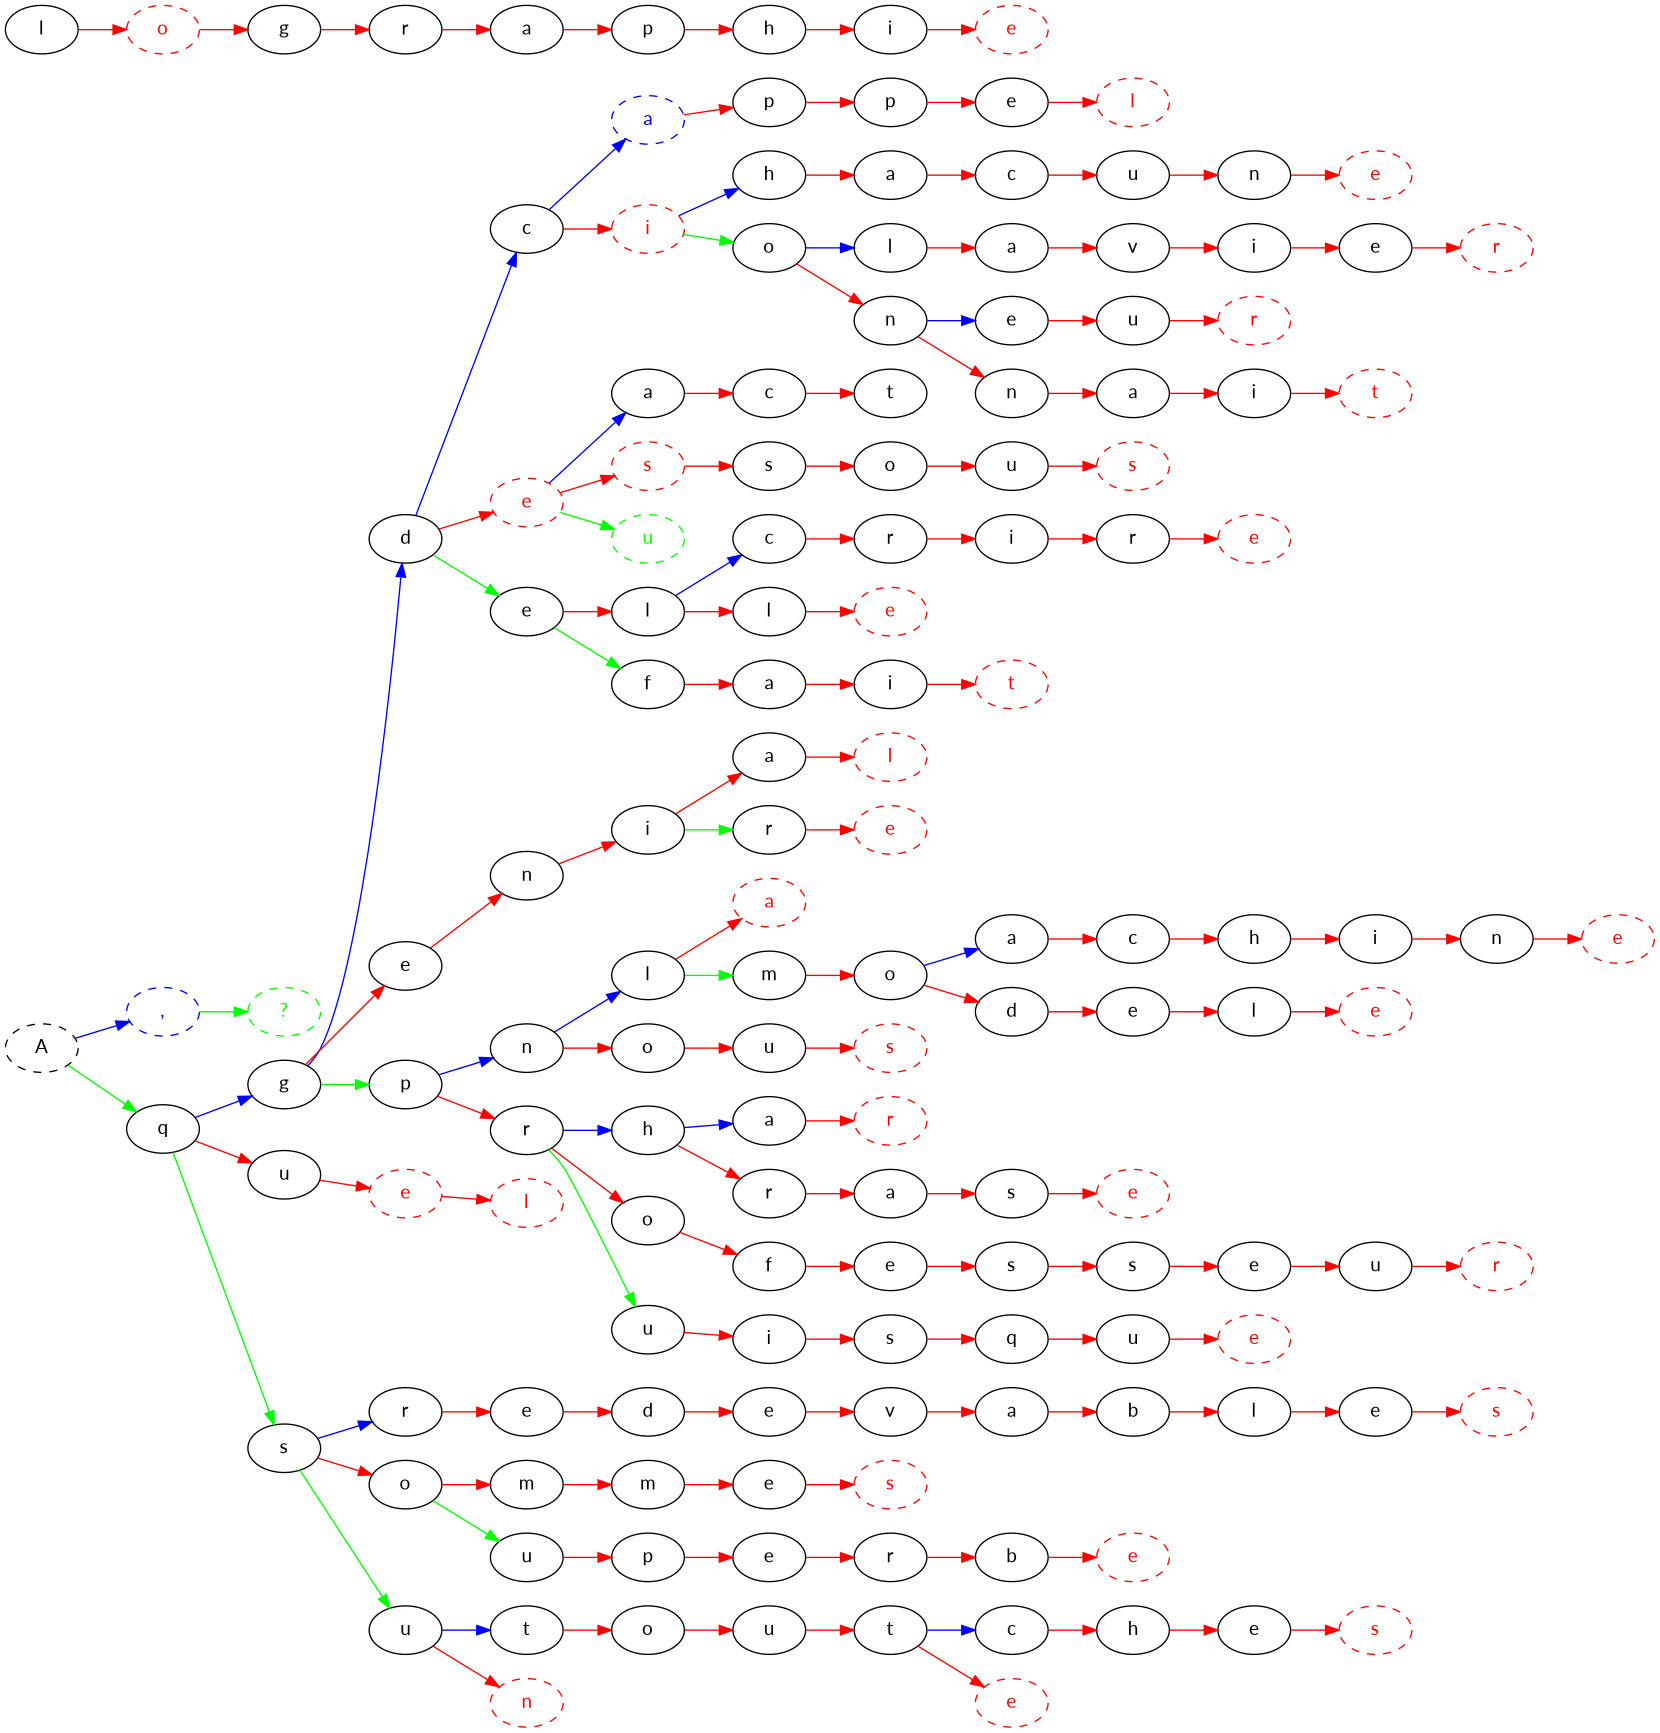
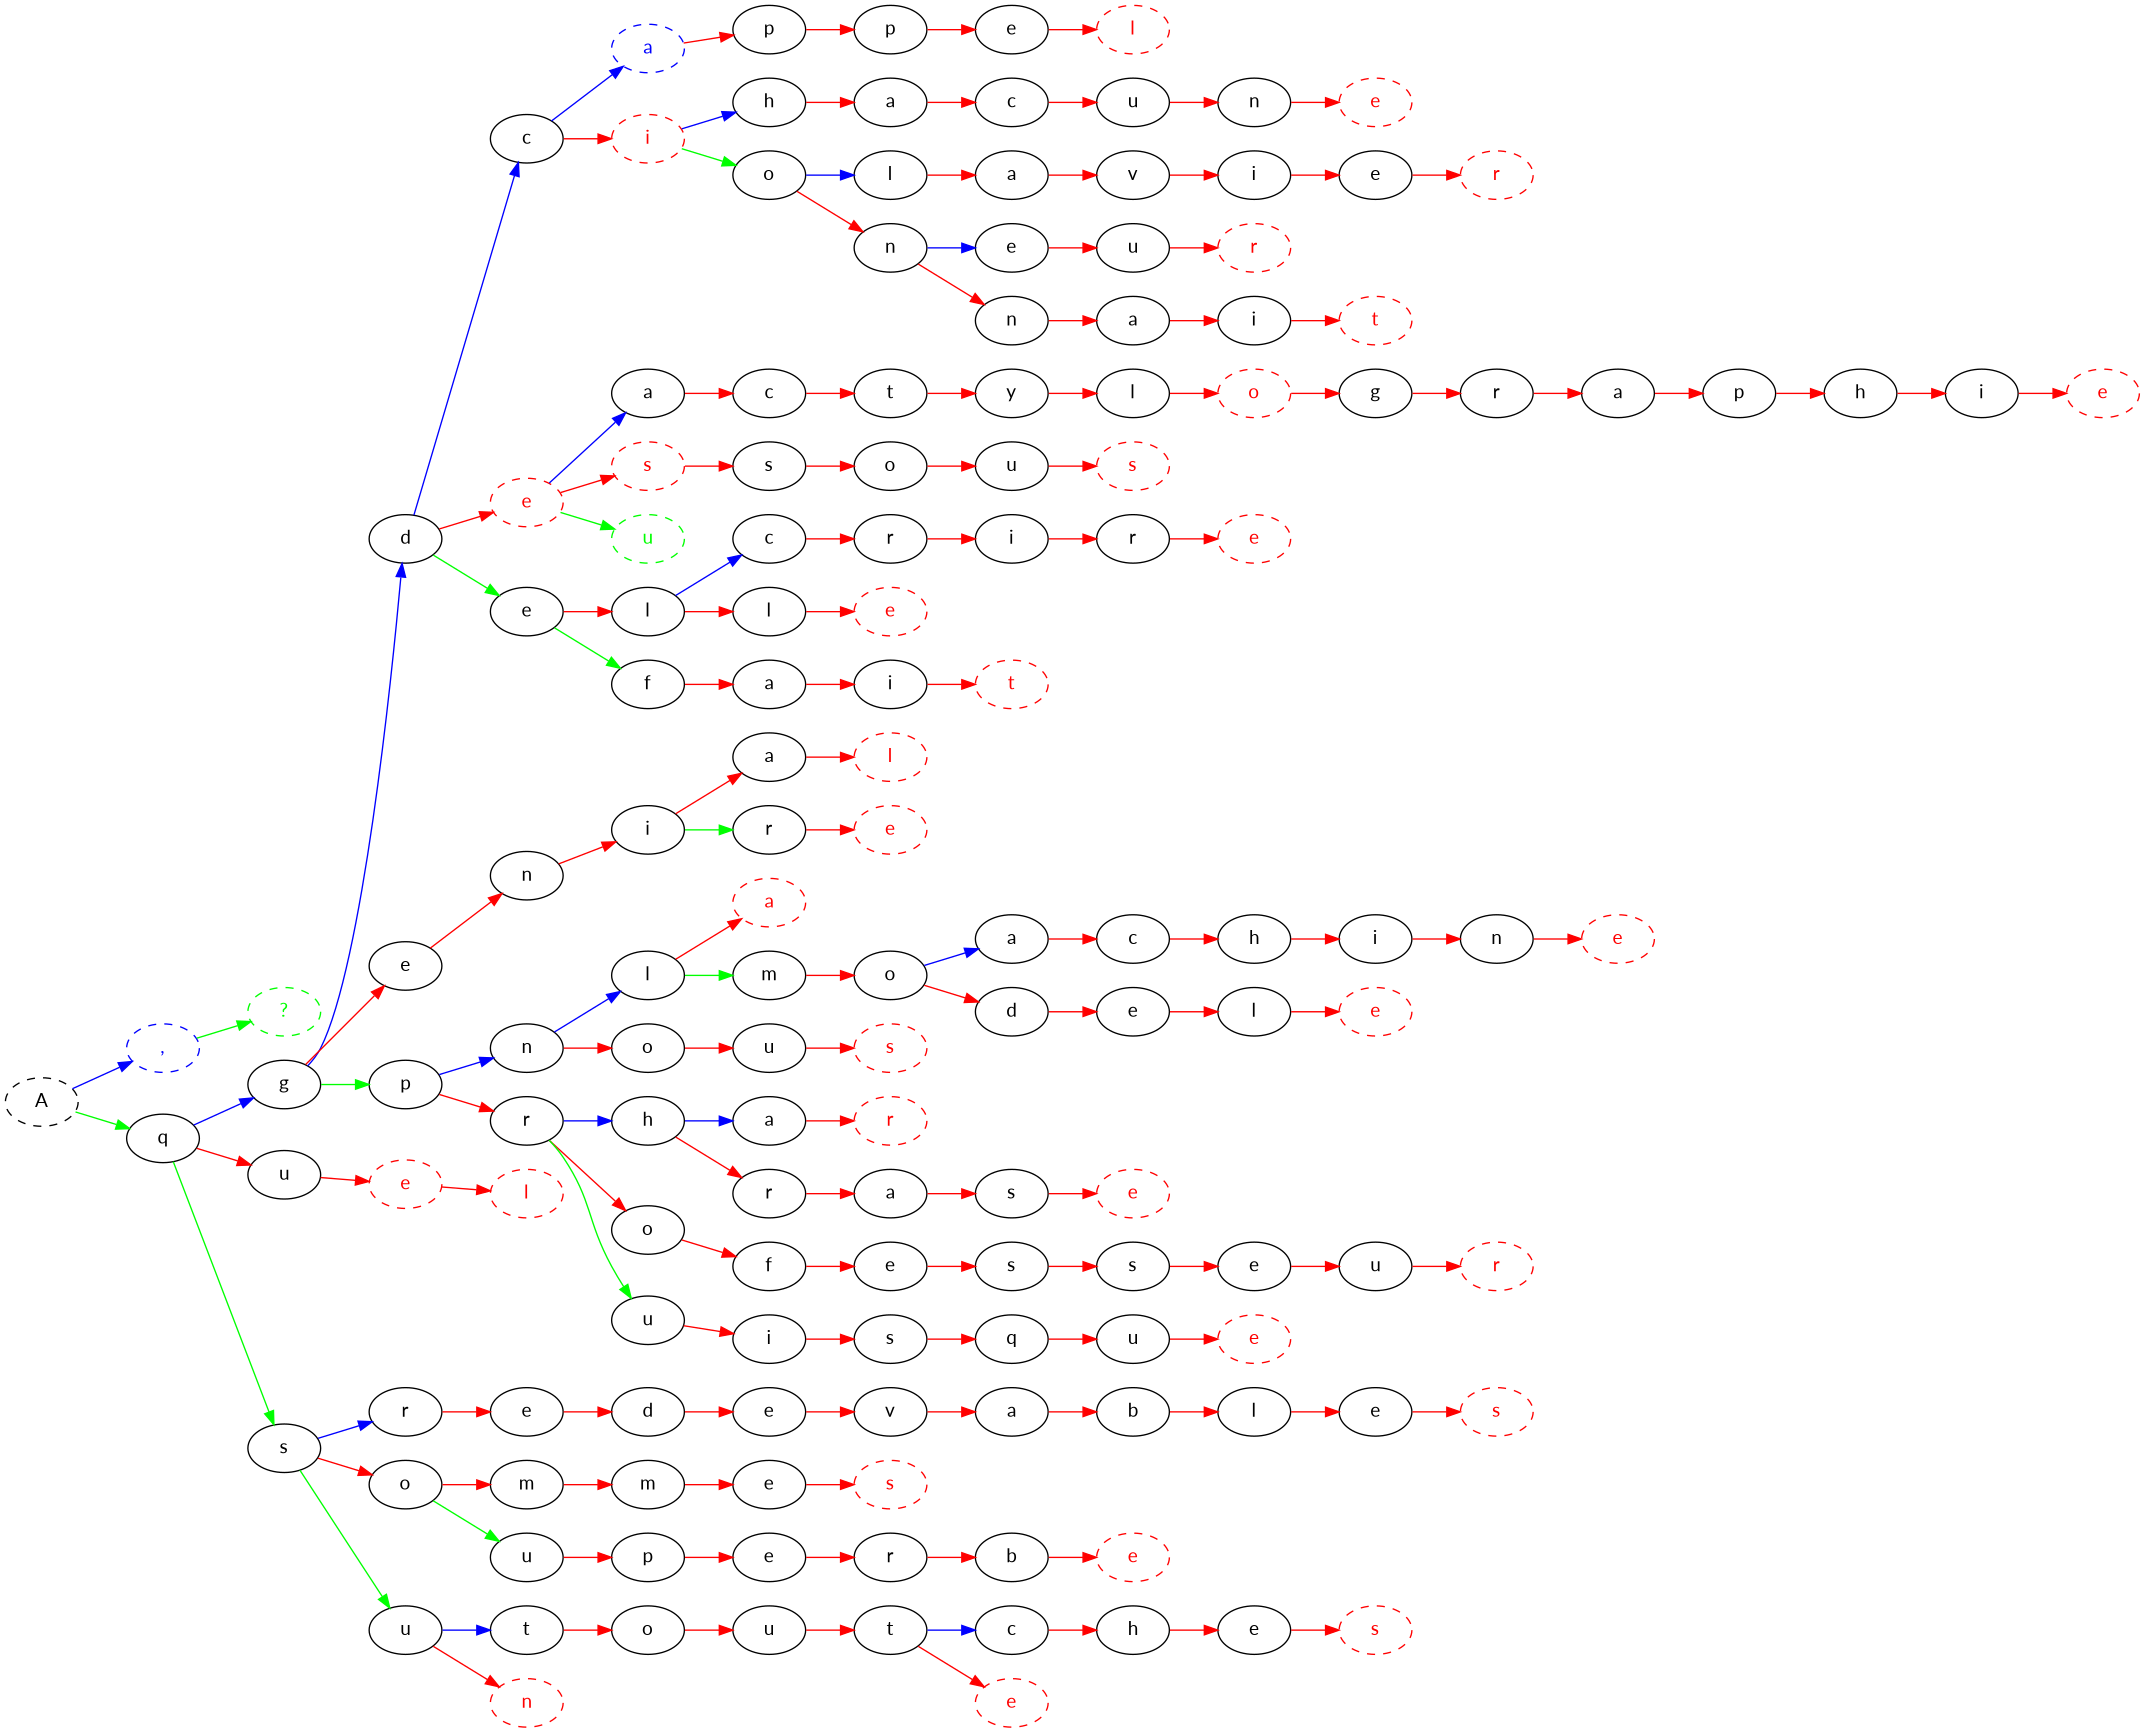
none -> (1012, 393)
